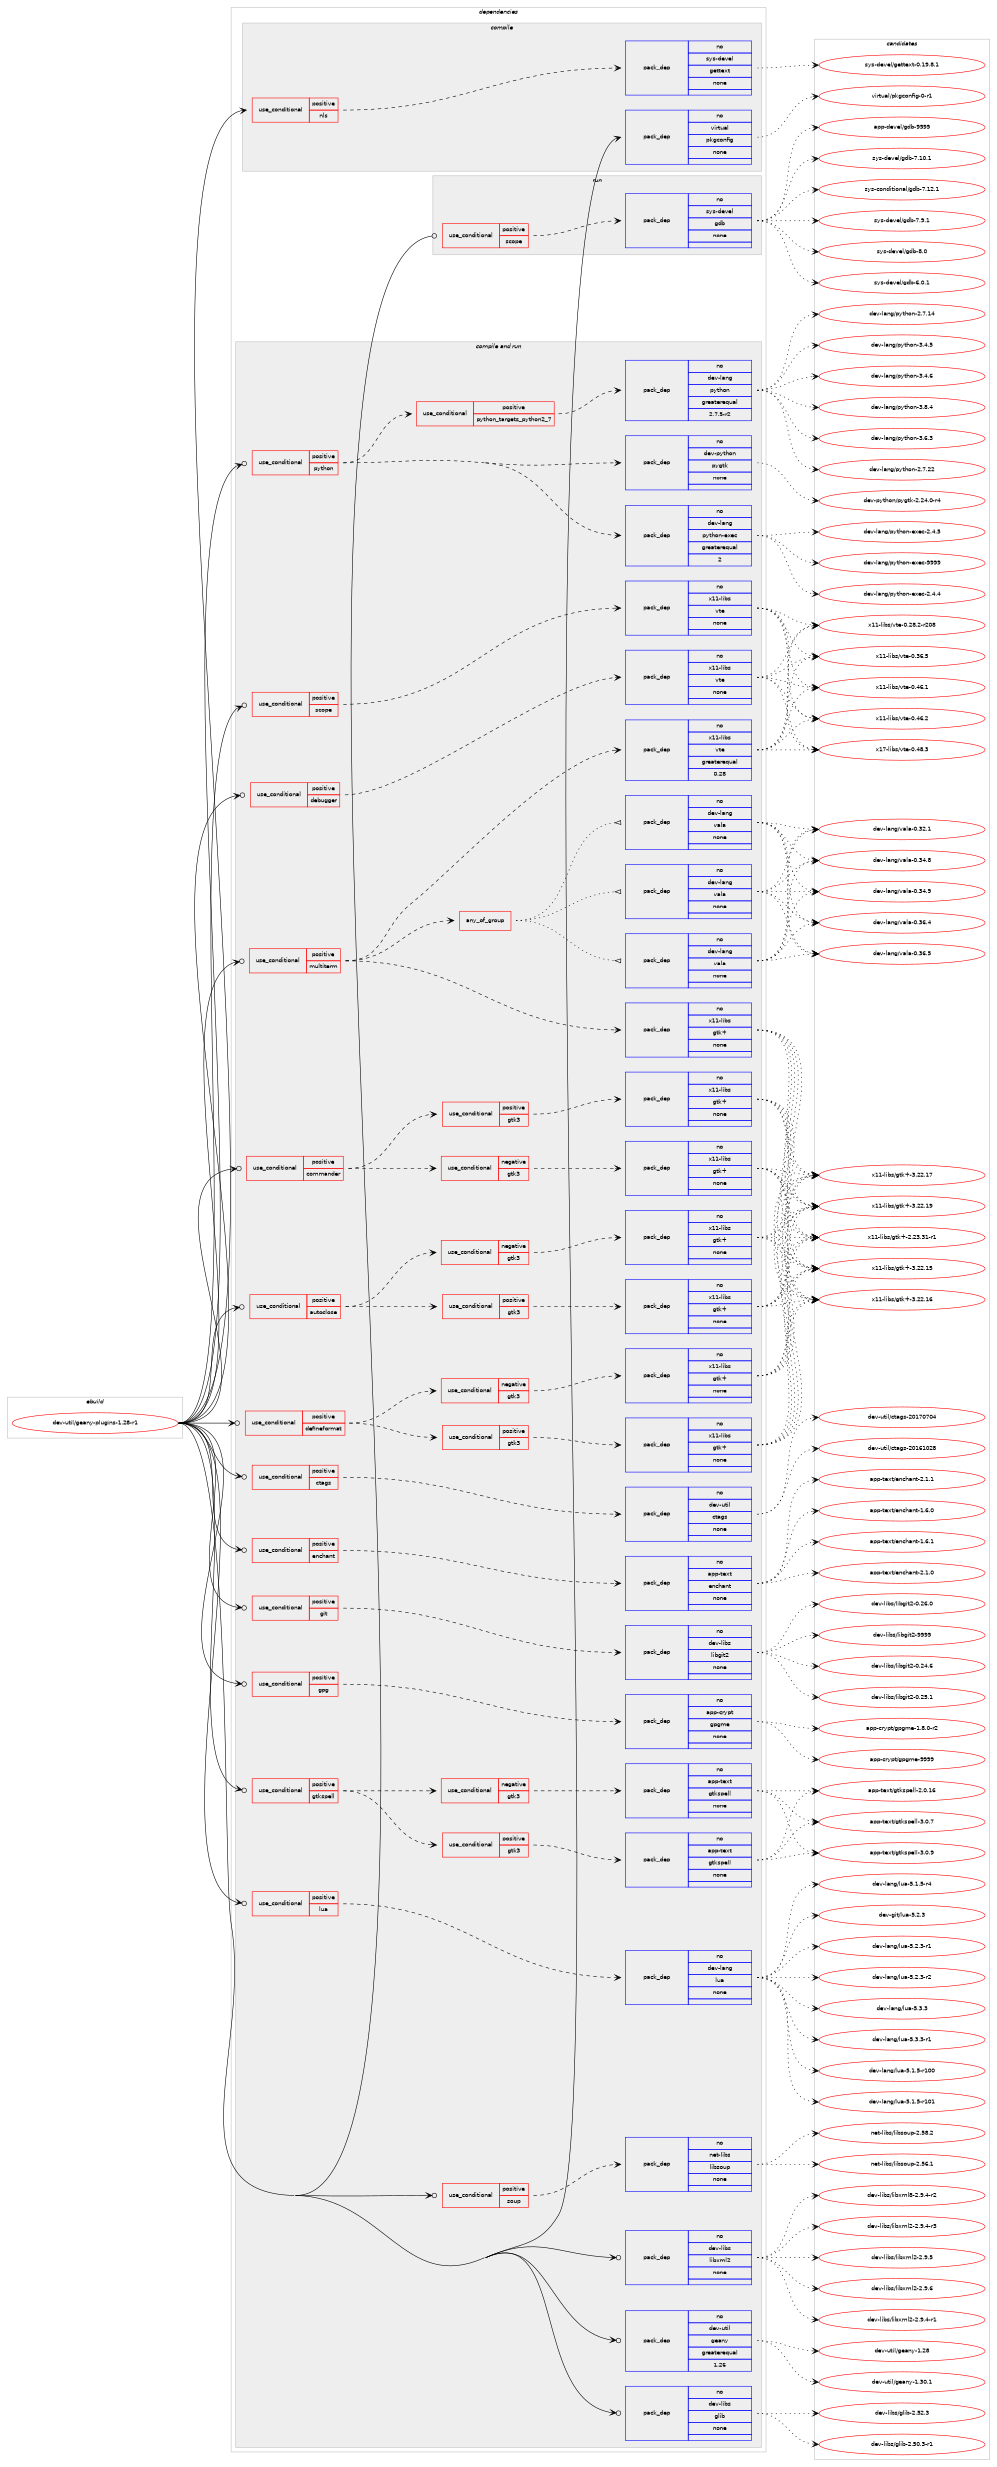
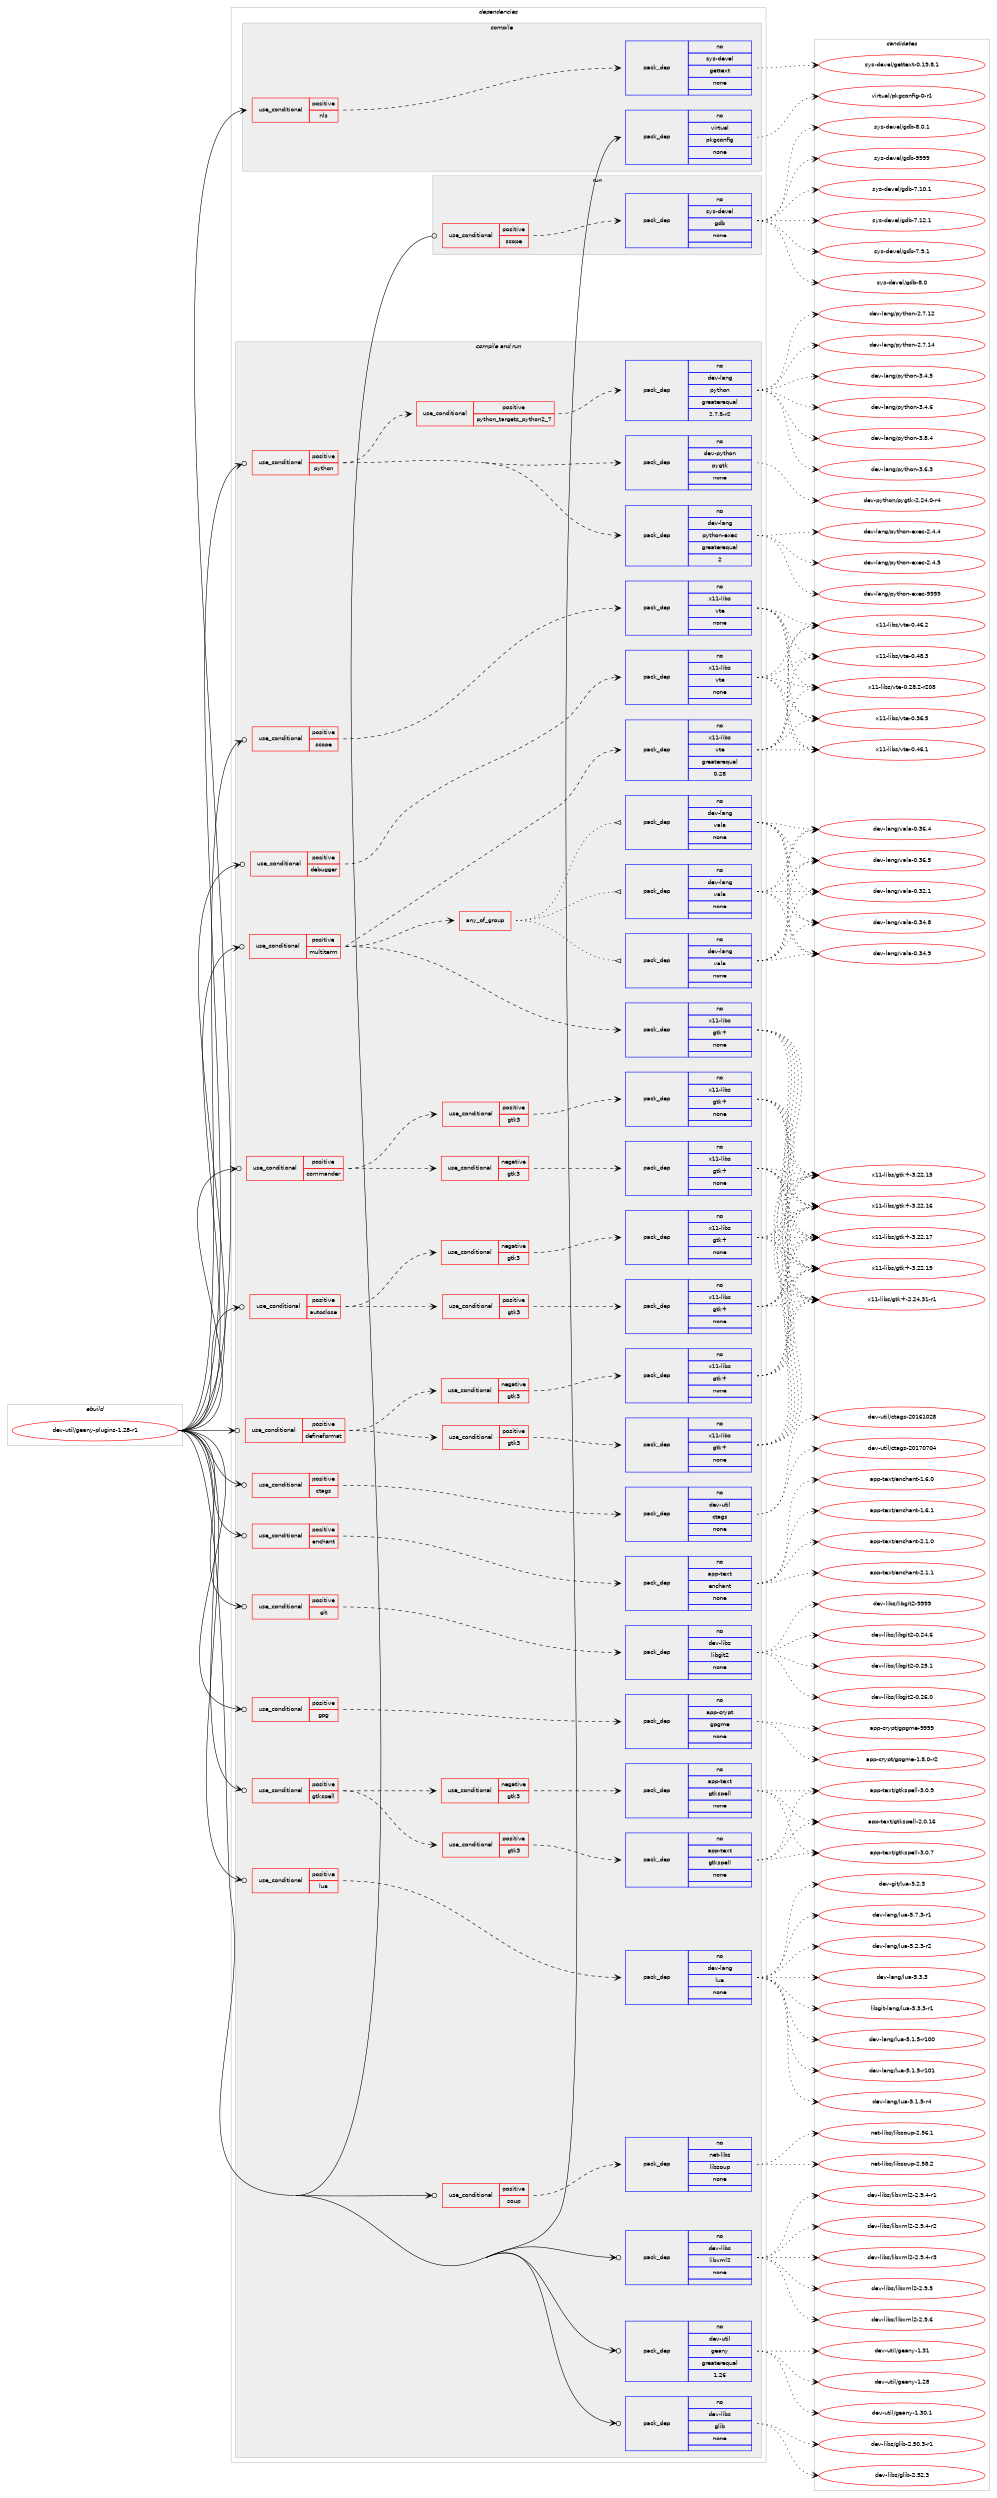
(902, 127) -> (902, 159)
(902, 190) -> (902, 221)
(902, 283) -> (902, 127)
(902, 470) -> (902, 314)
(902, 750) -> (902, 657)
(902, 1238) -> (902, 1300)
(902, 1946) -> (902, 1915)
(902, 2040) -> (902, 2009)
(902, 2195) -> (902, 2227)
none -> (902, 2351)
